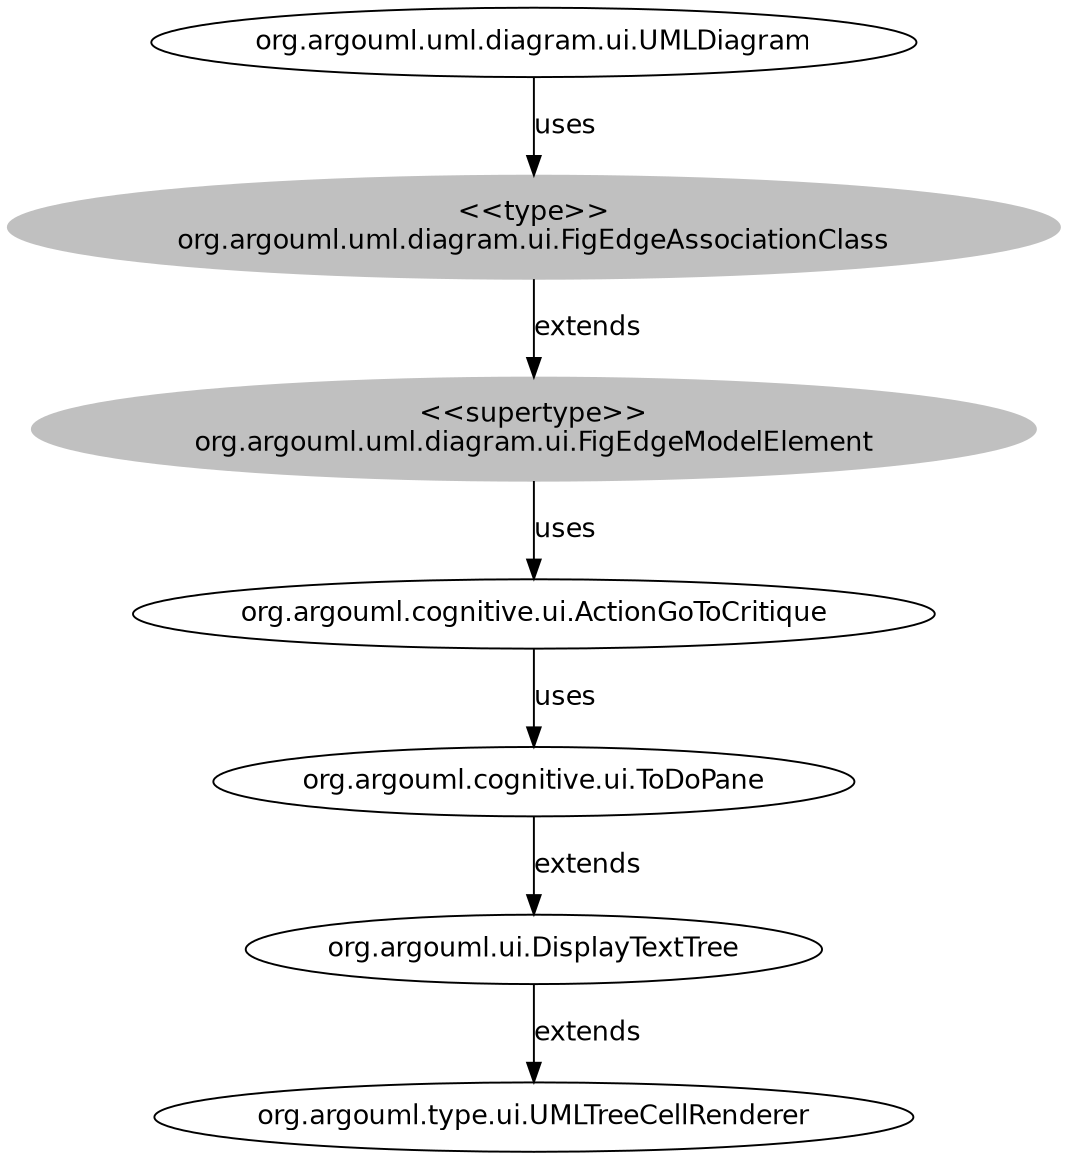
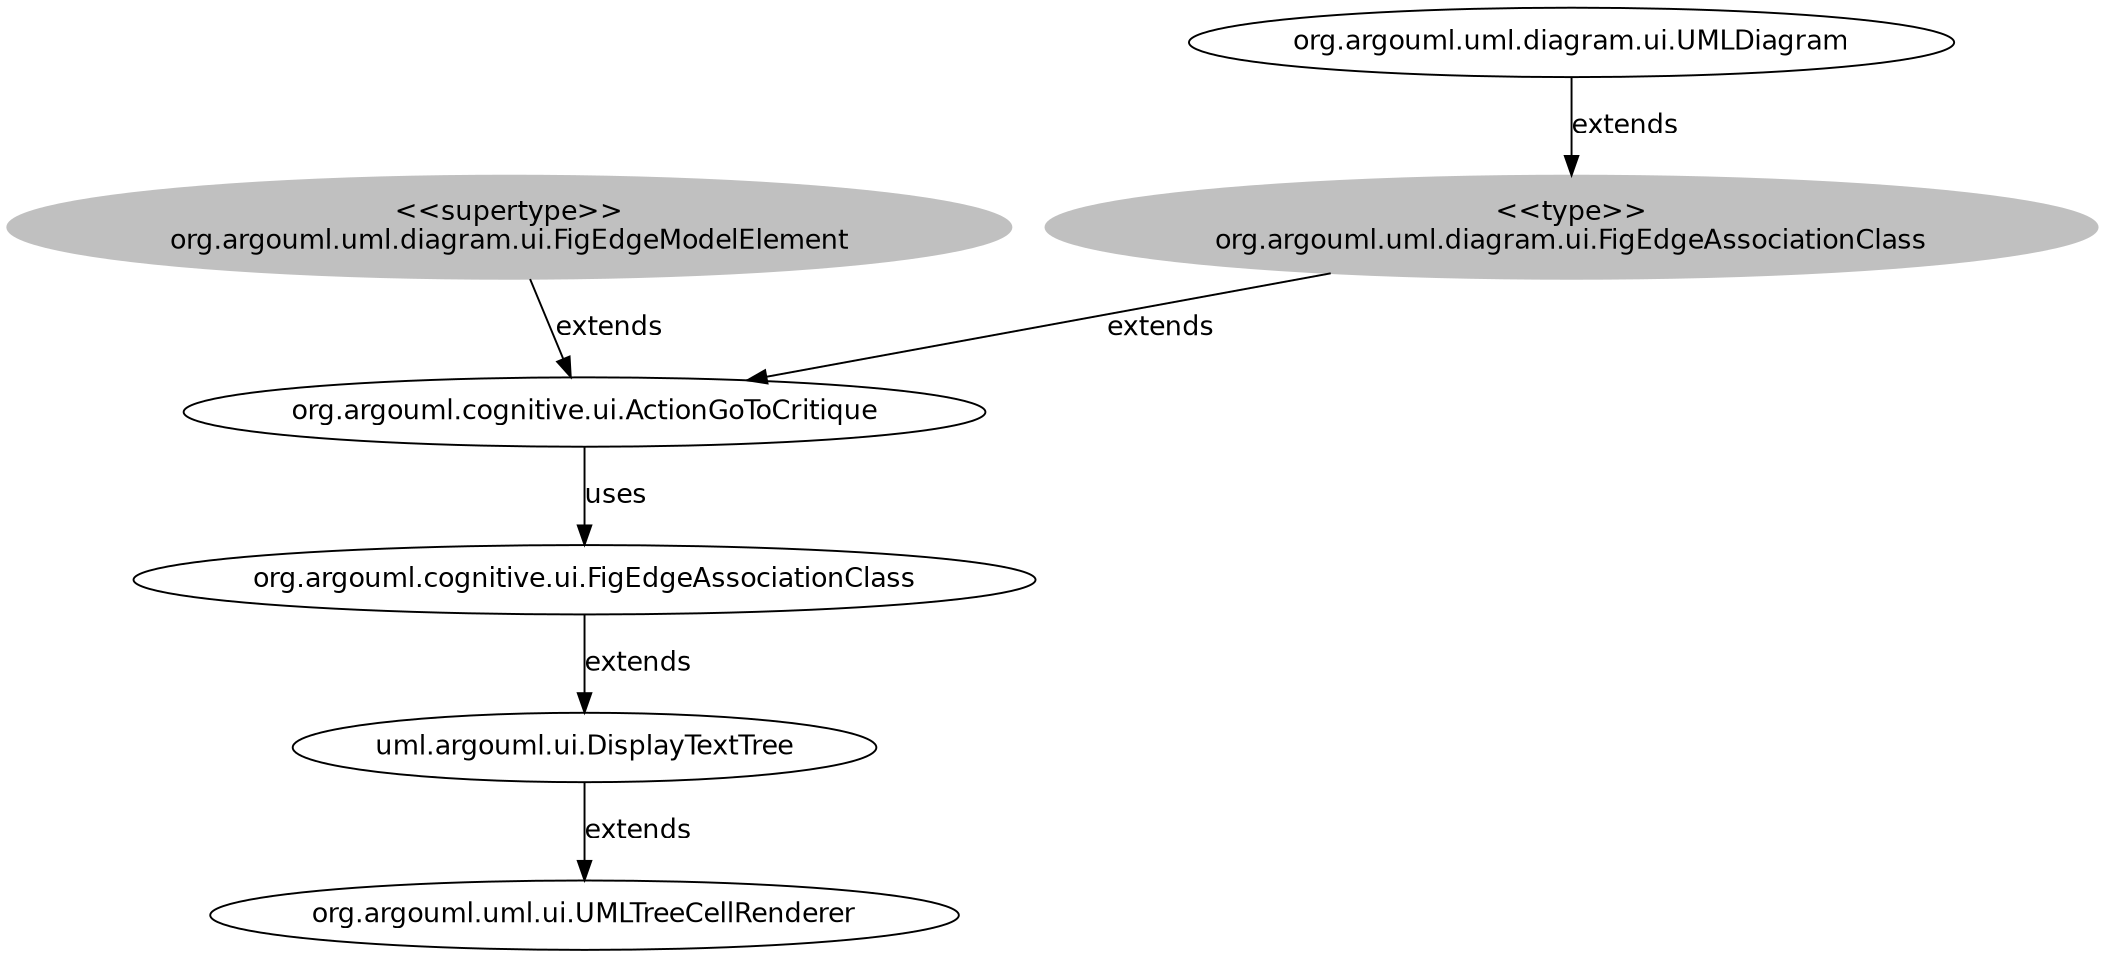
(566, 126) -> (1626, 126)
(534, 318) -> (1049, 325)
(566, 530) -> (610, 328)
(534, 782) -> (585, 580)
(534, 949) -> (585, 747)
(534, 1117) -> (585, 915)
